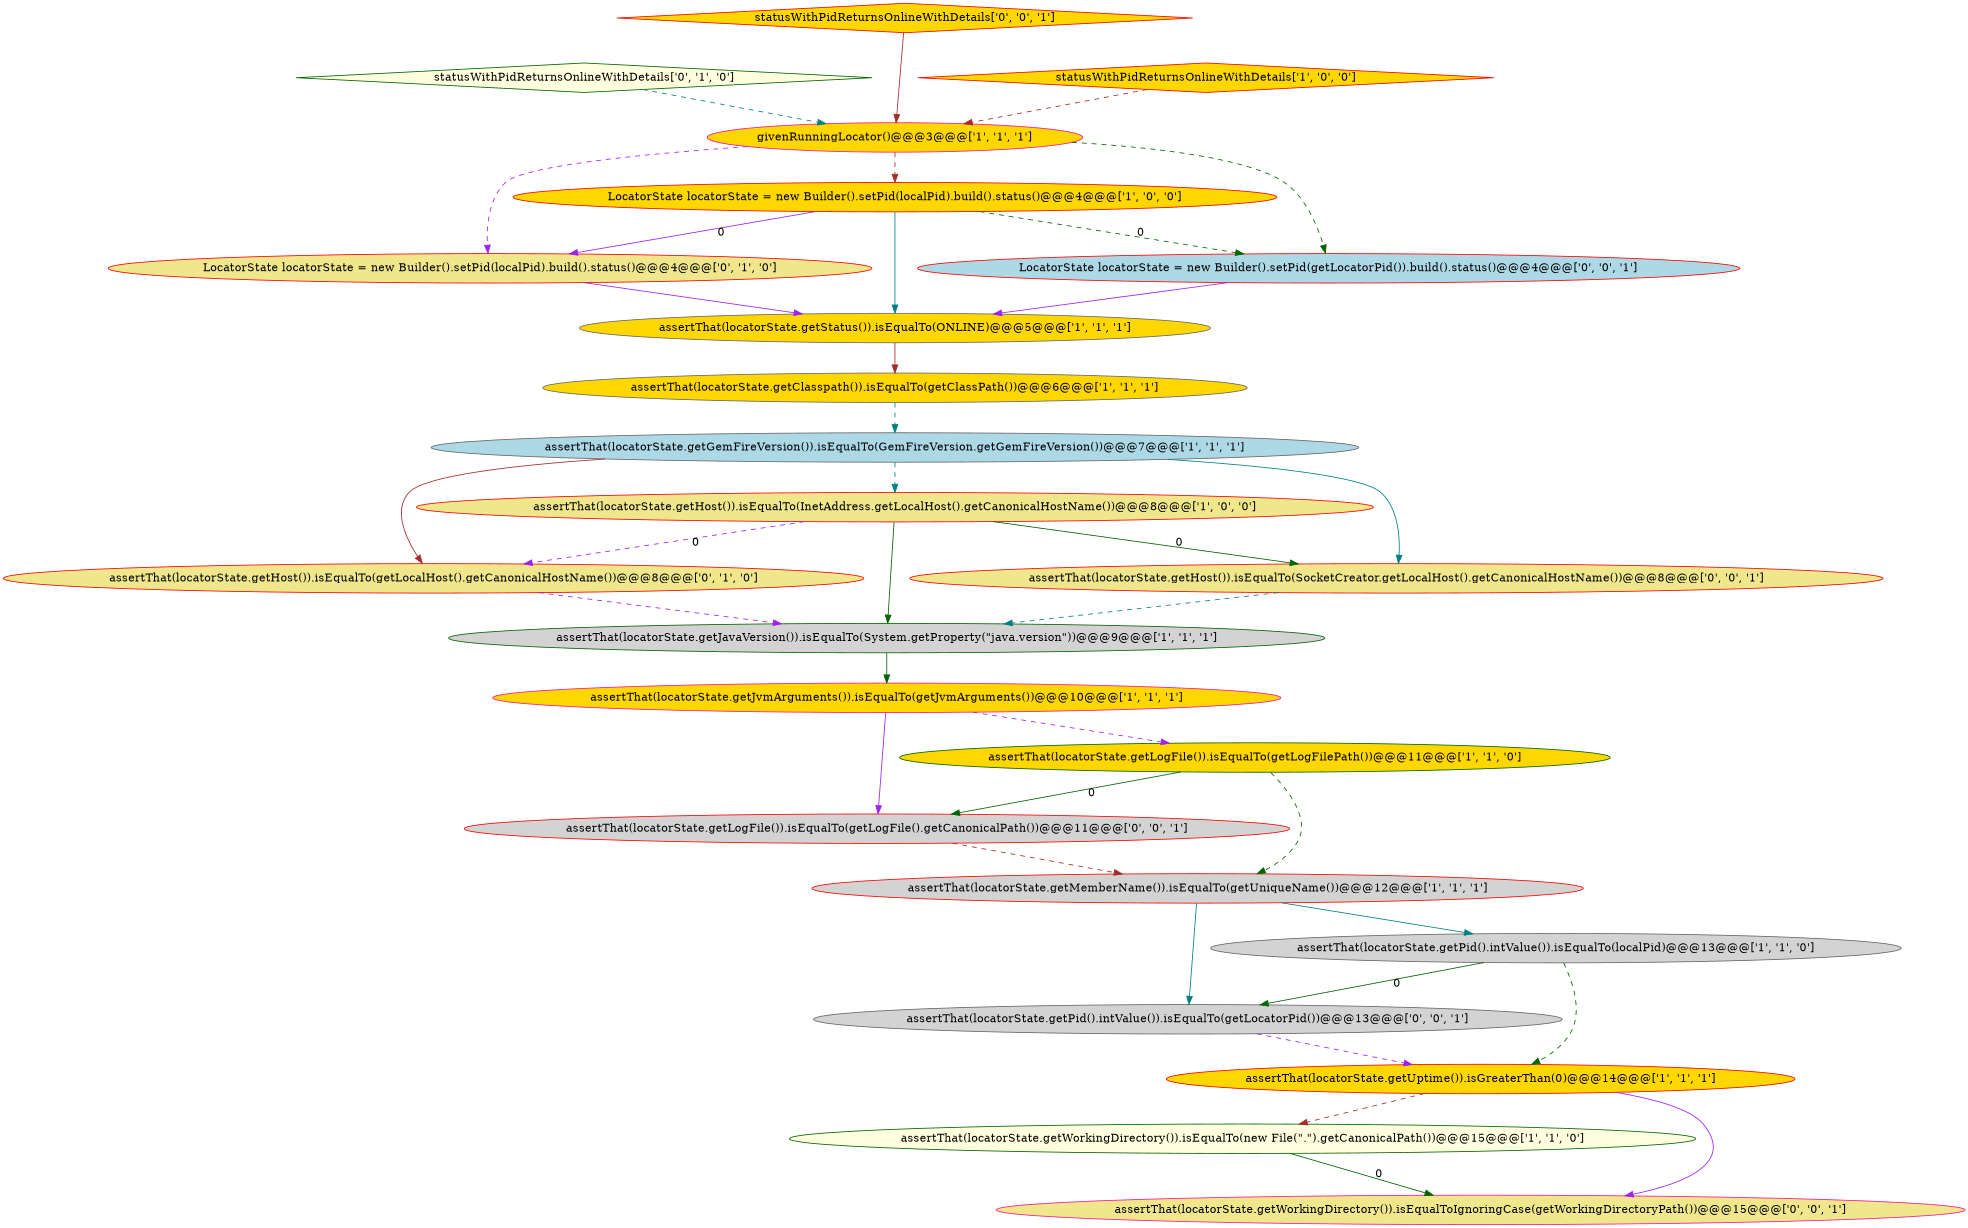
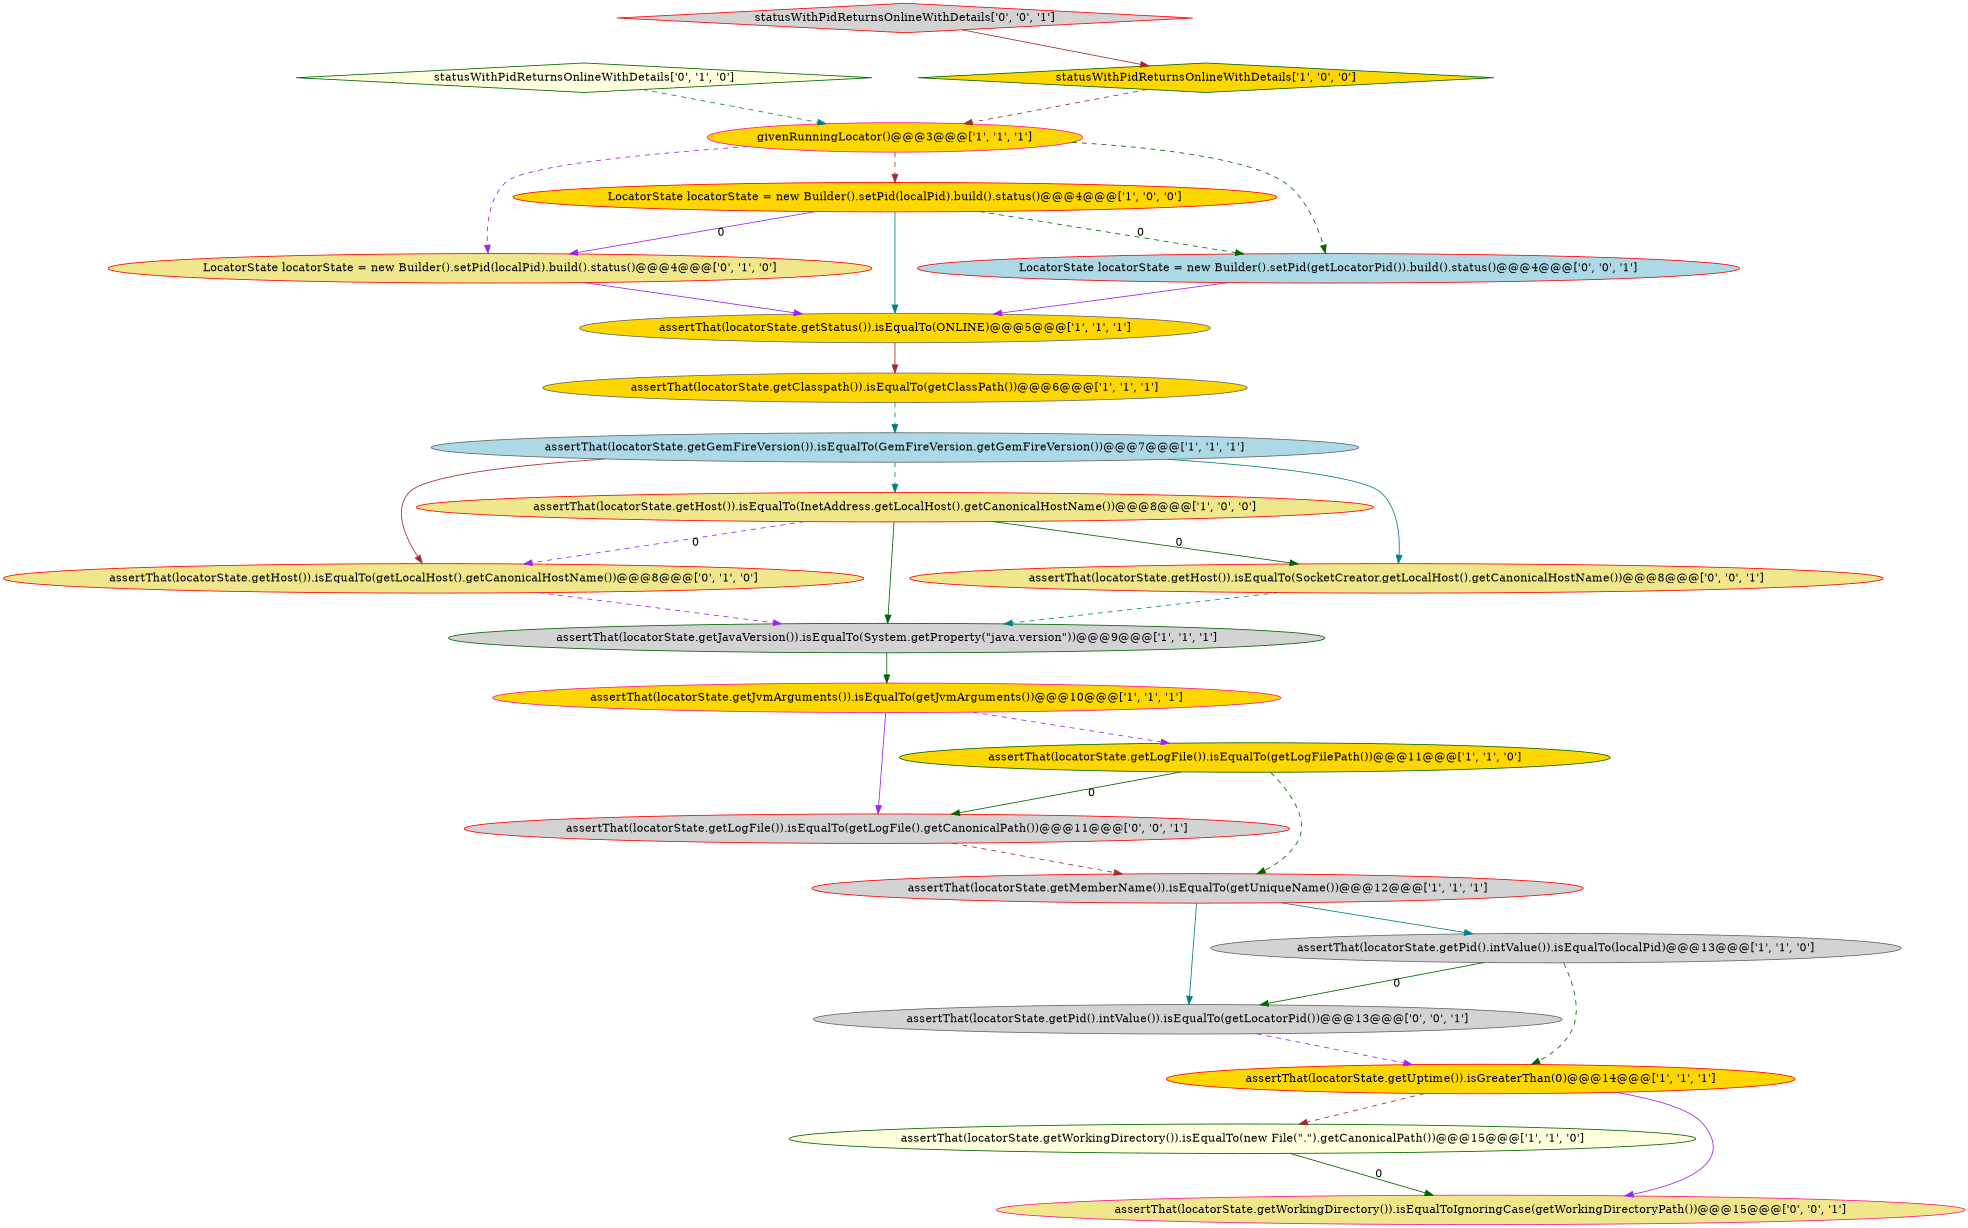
(905, 18) -> (905, 18)
(900, 74) -> (1051, 47)
(1206, 78) -> (1206, 78)
